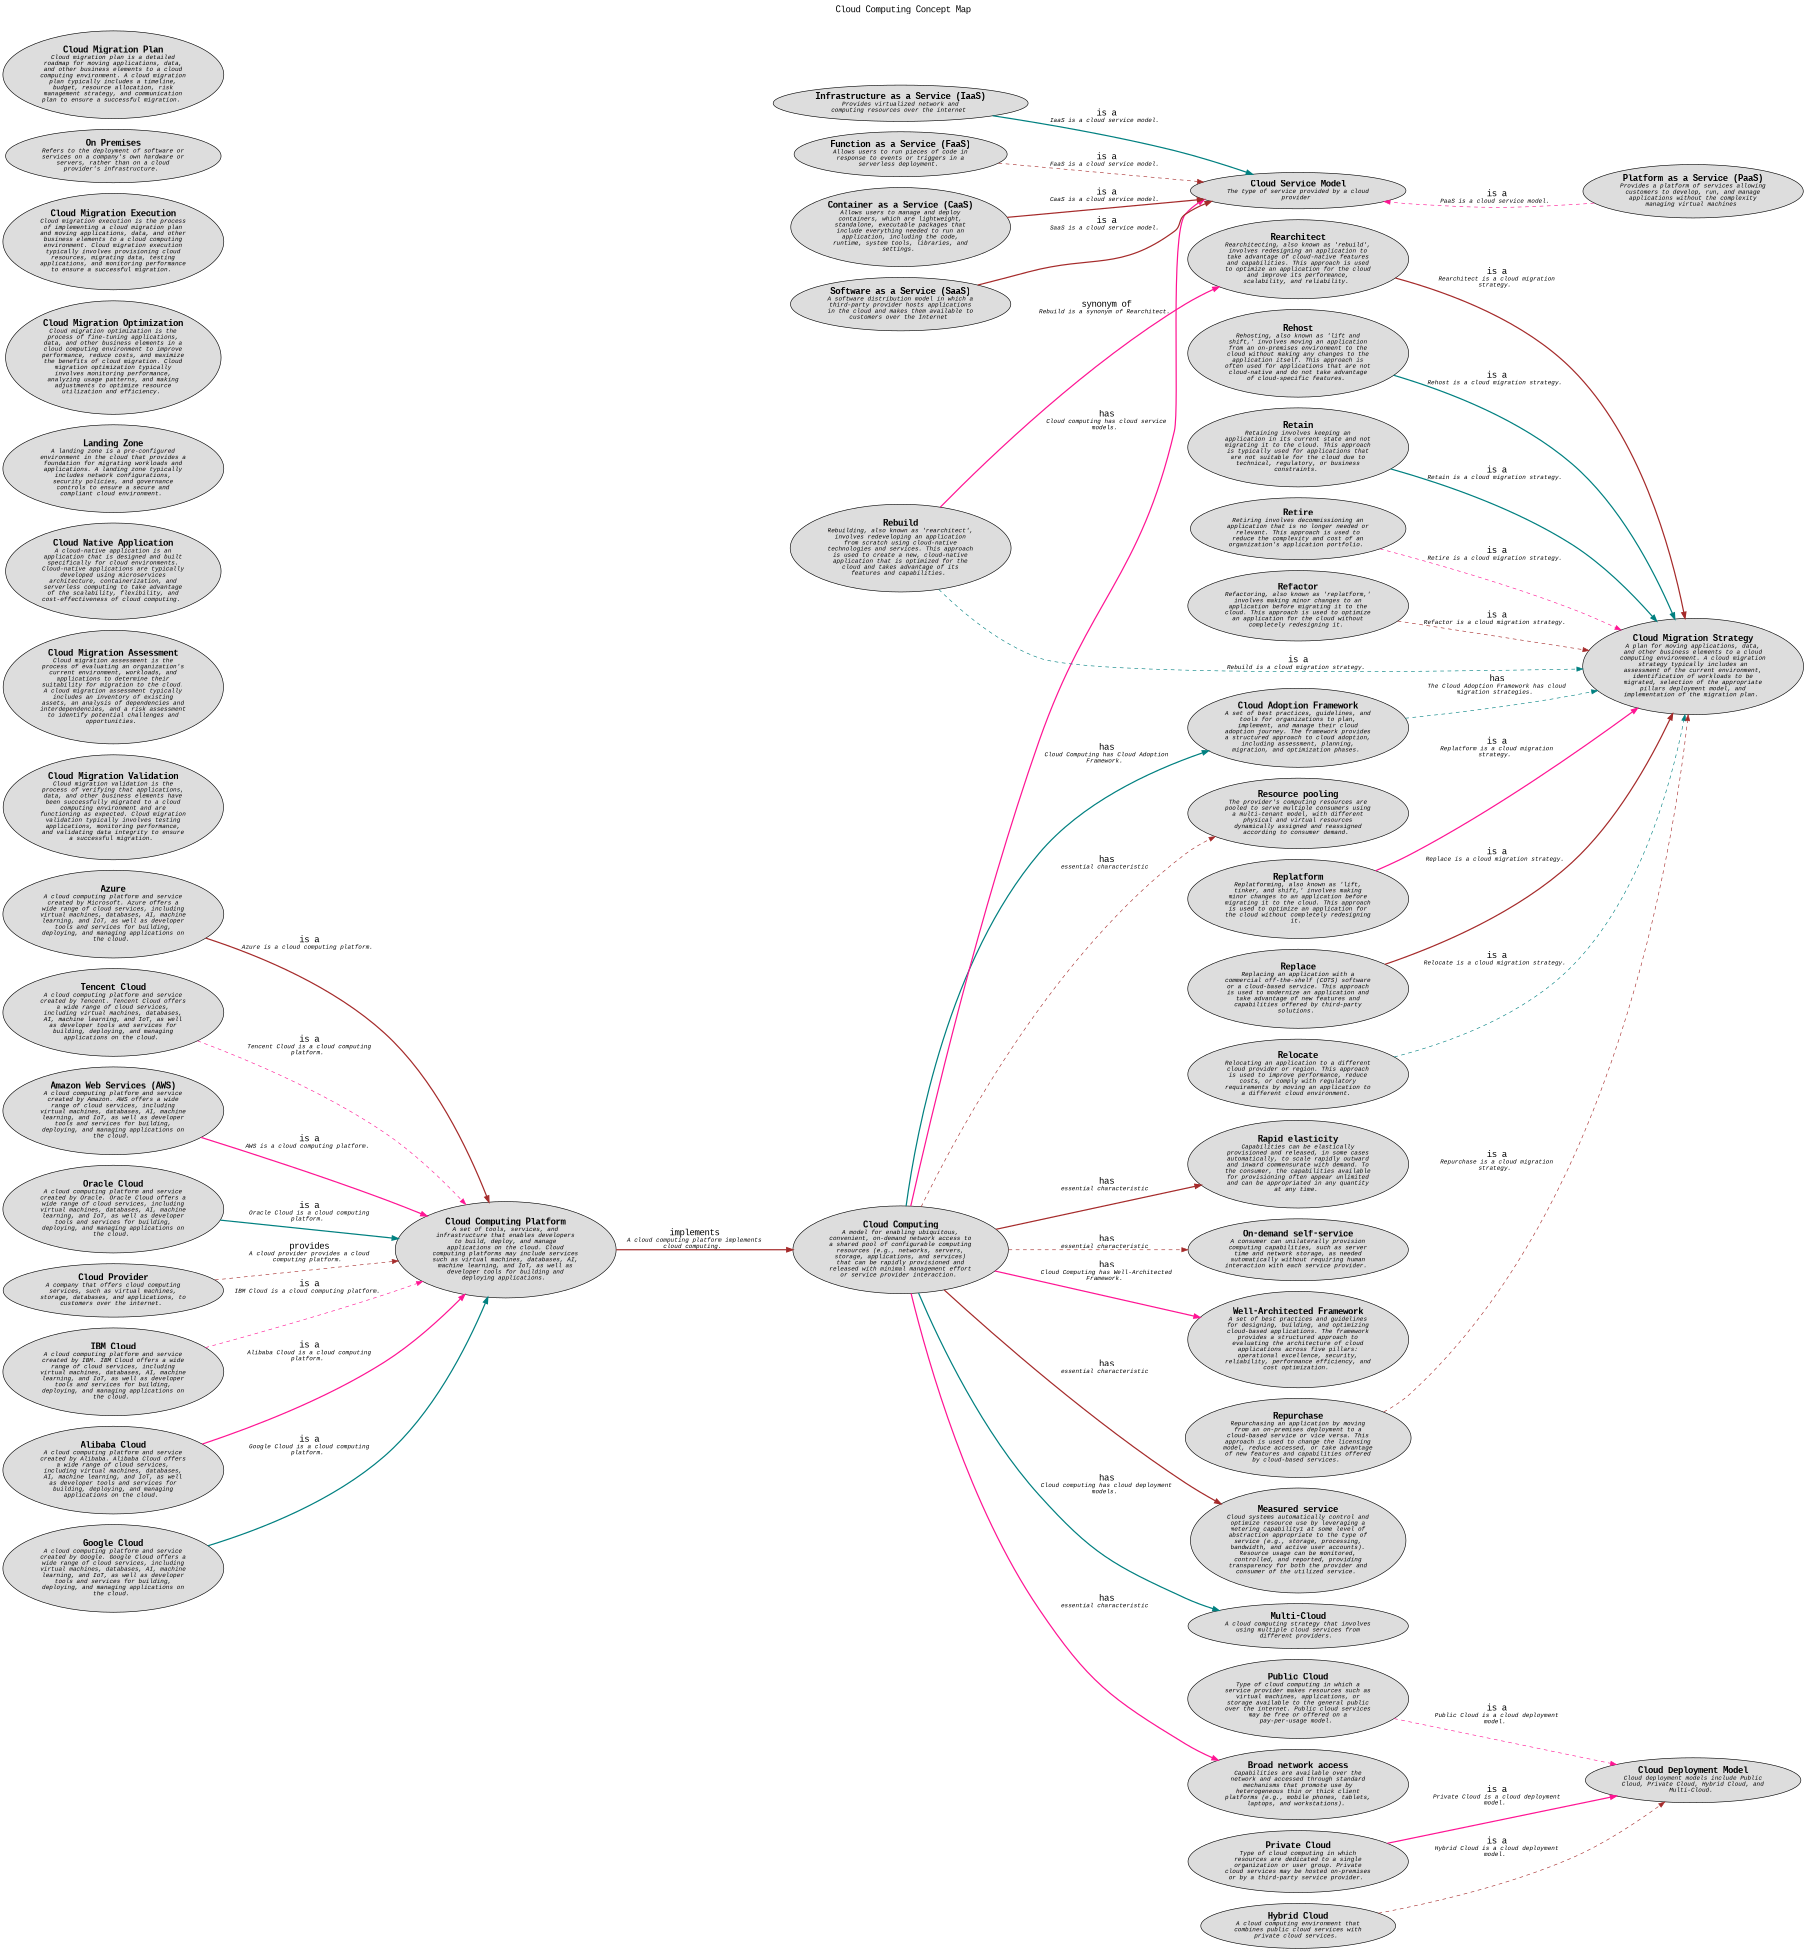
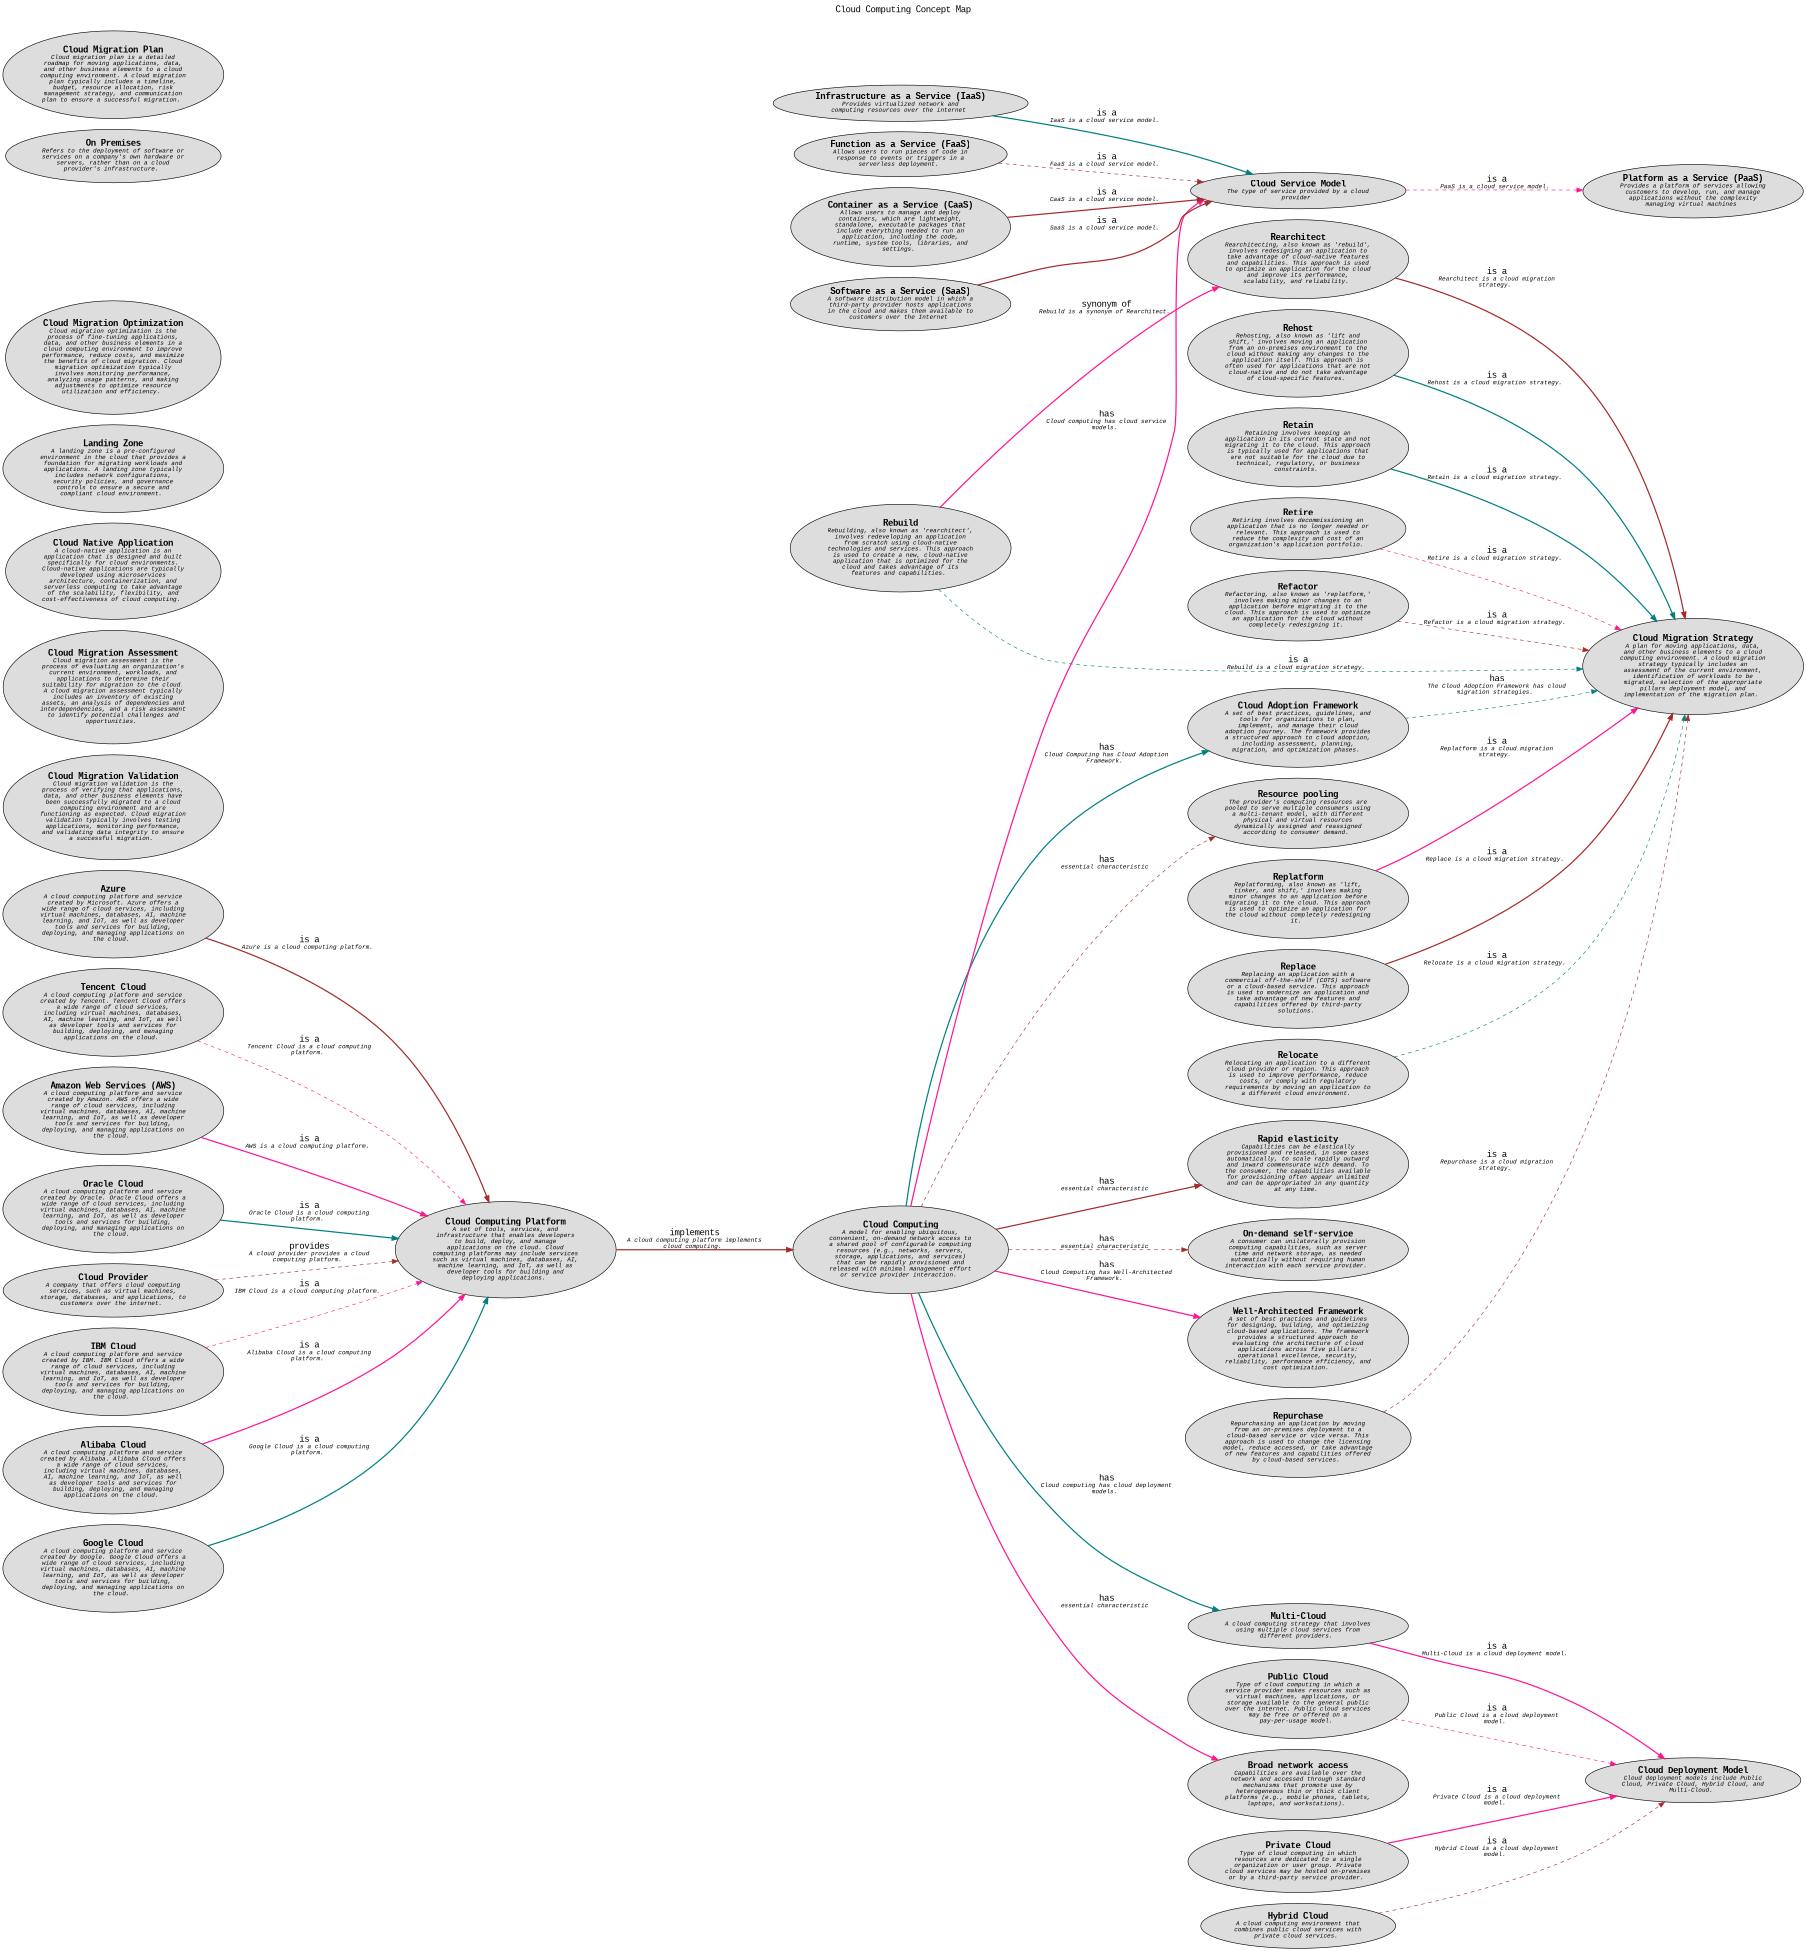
(1492, 207) -> (1491, 190)
(113, 242) -> none
(1298, 1540) -> none
none -> (1521, 1682)
